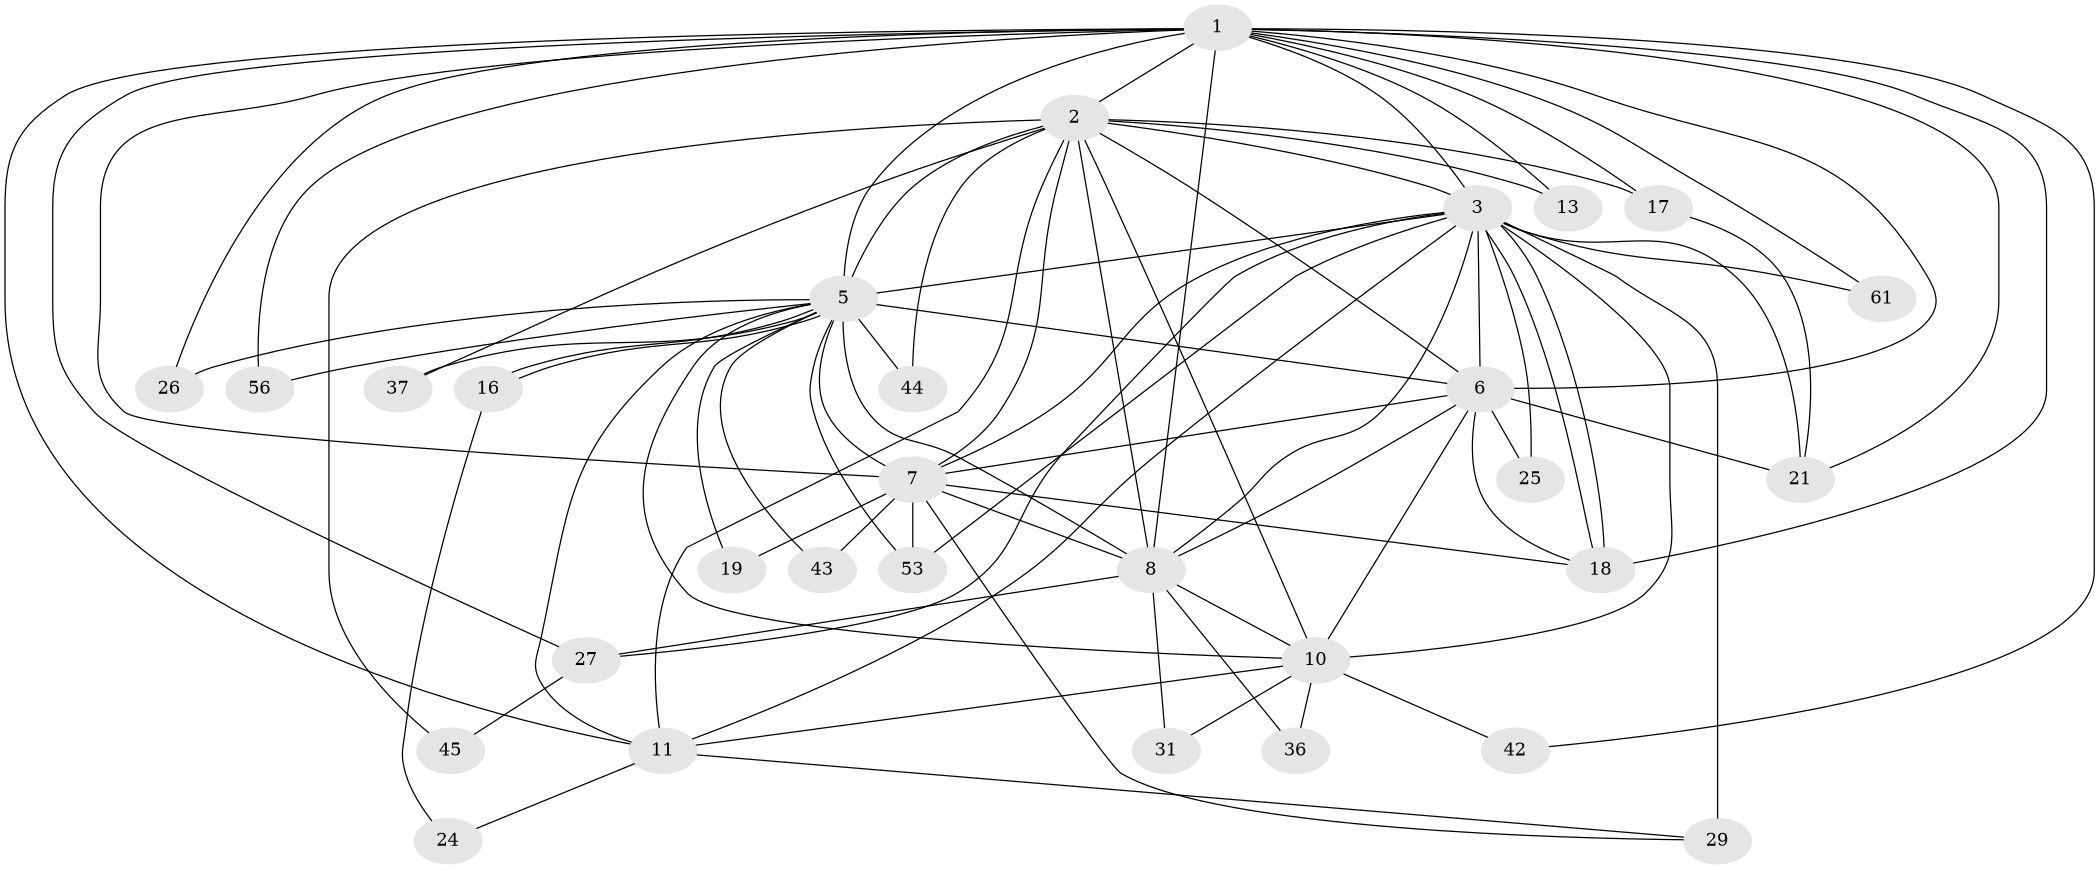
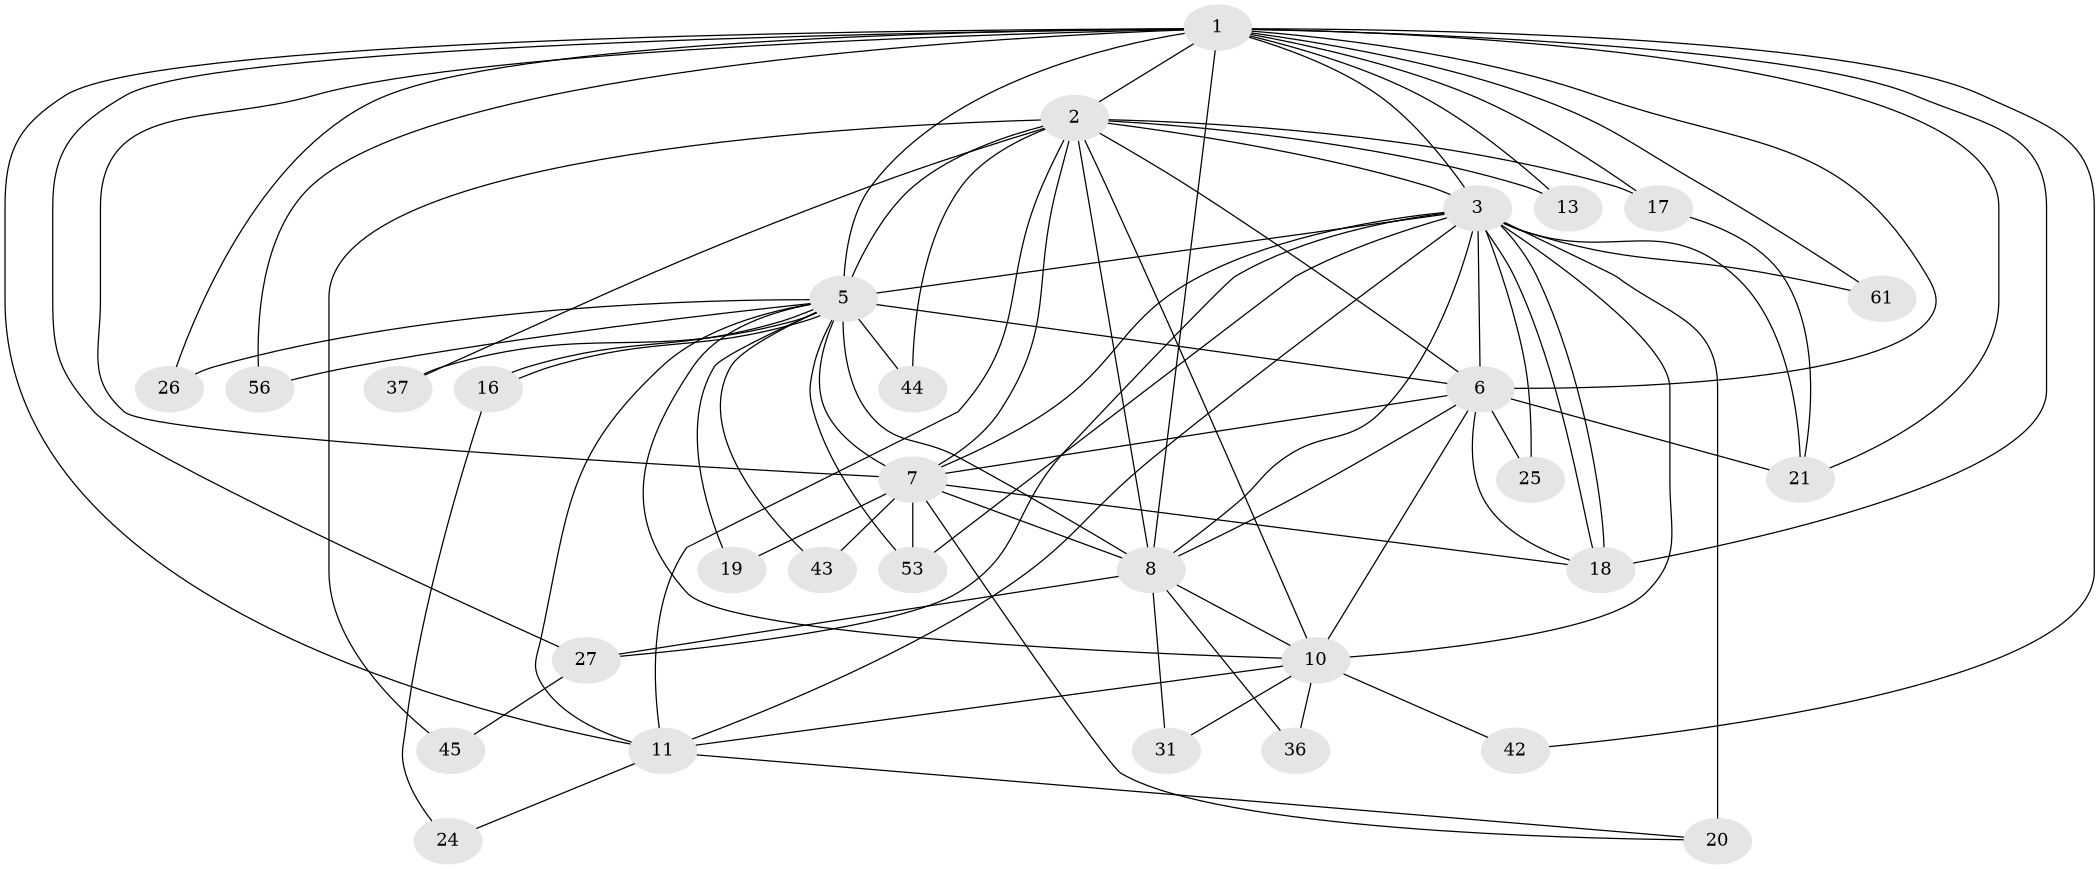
(1718, 841) -> (1718, 841)
